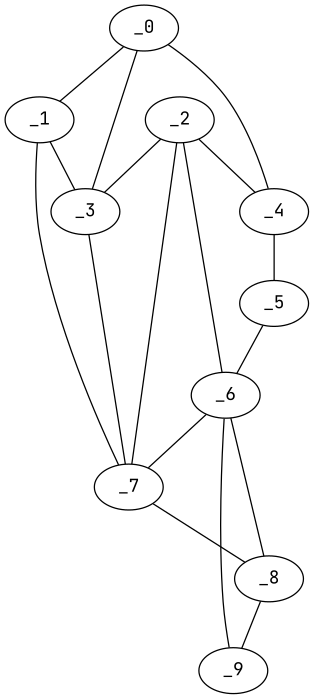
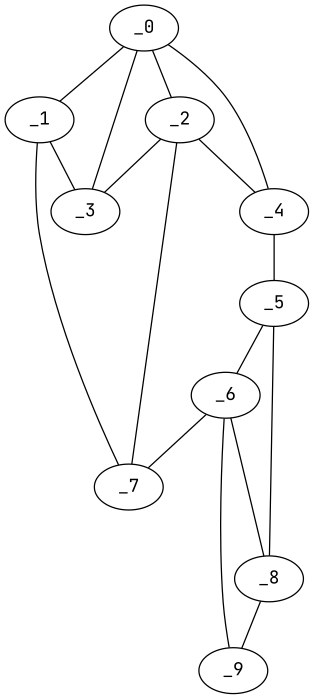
(203, 258) -> (162, 74)
(107, 349) -> none
(199, 533) -> (272, 441)
